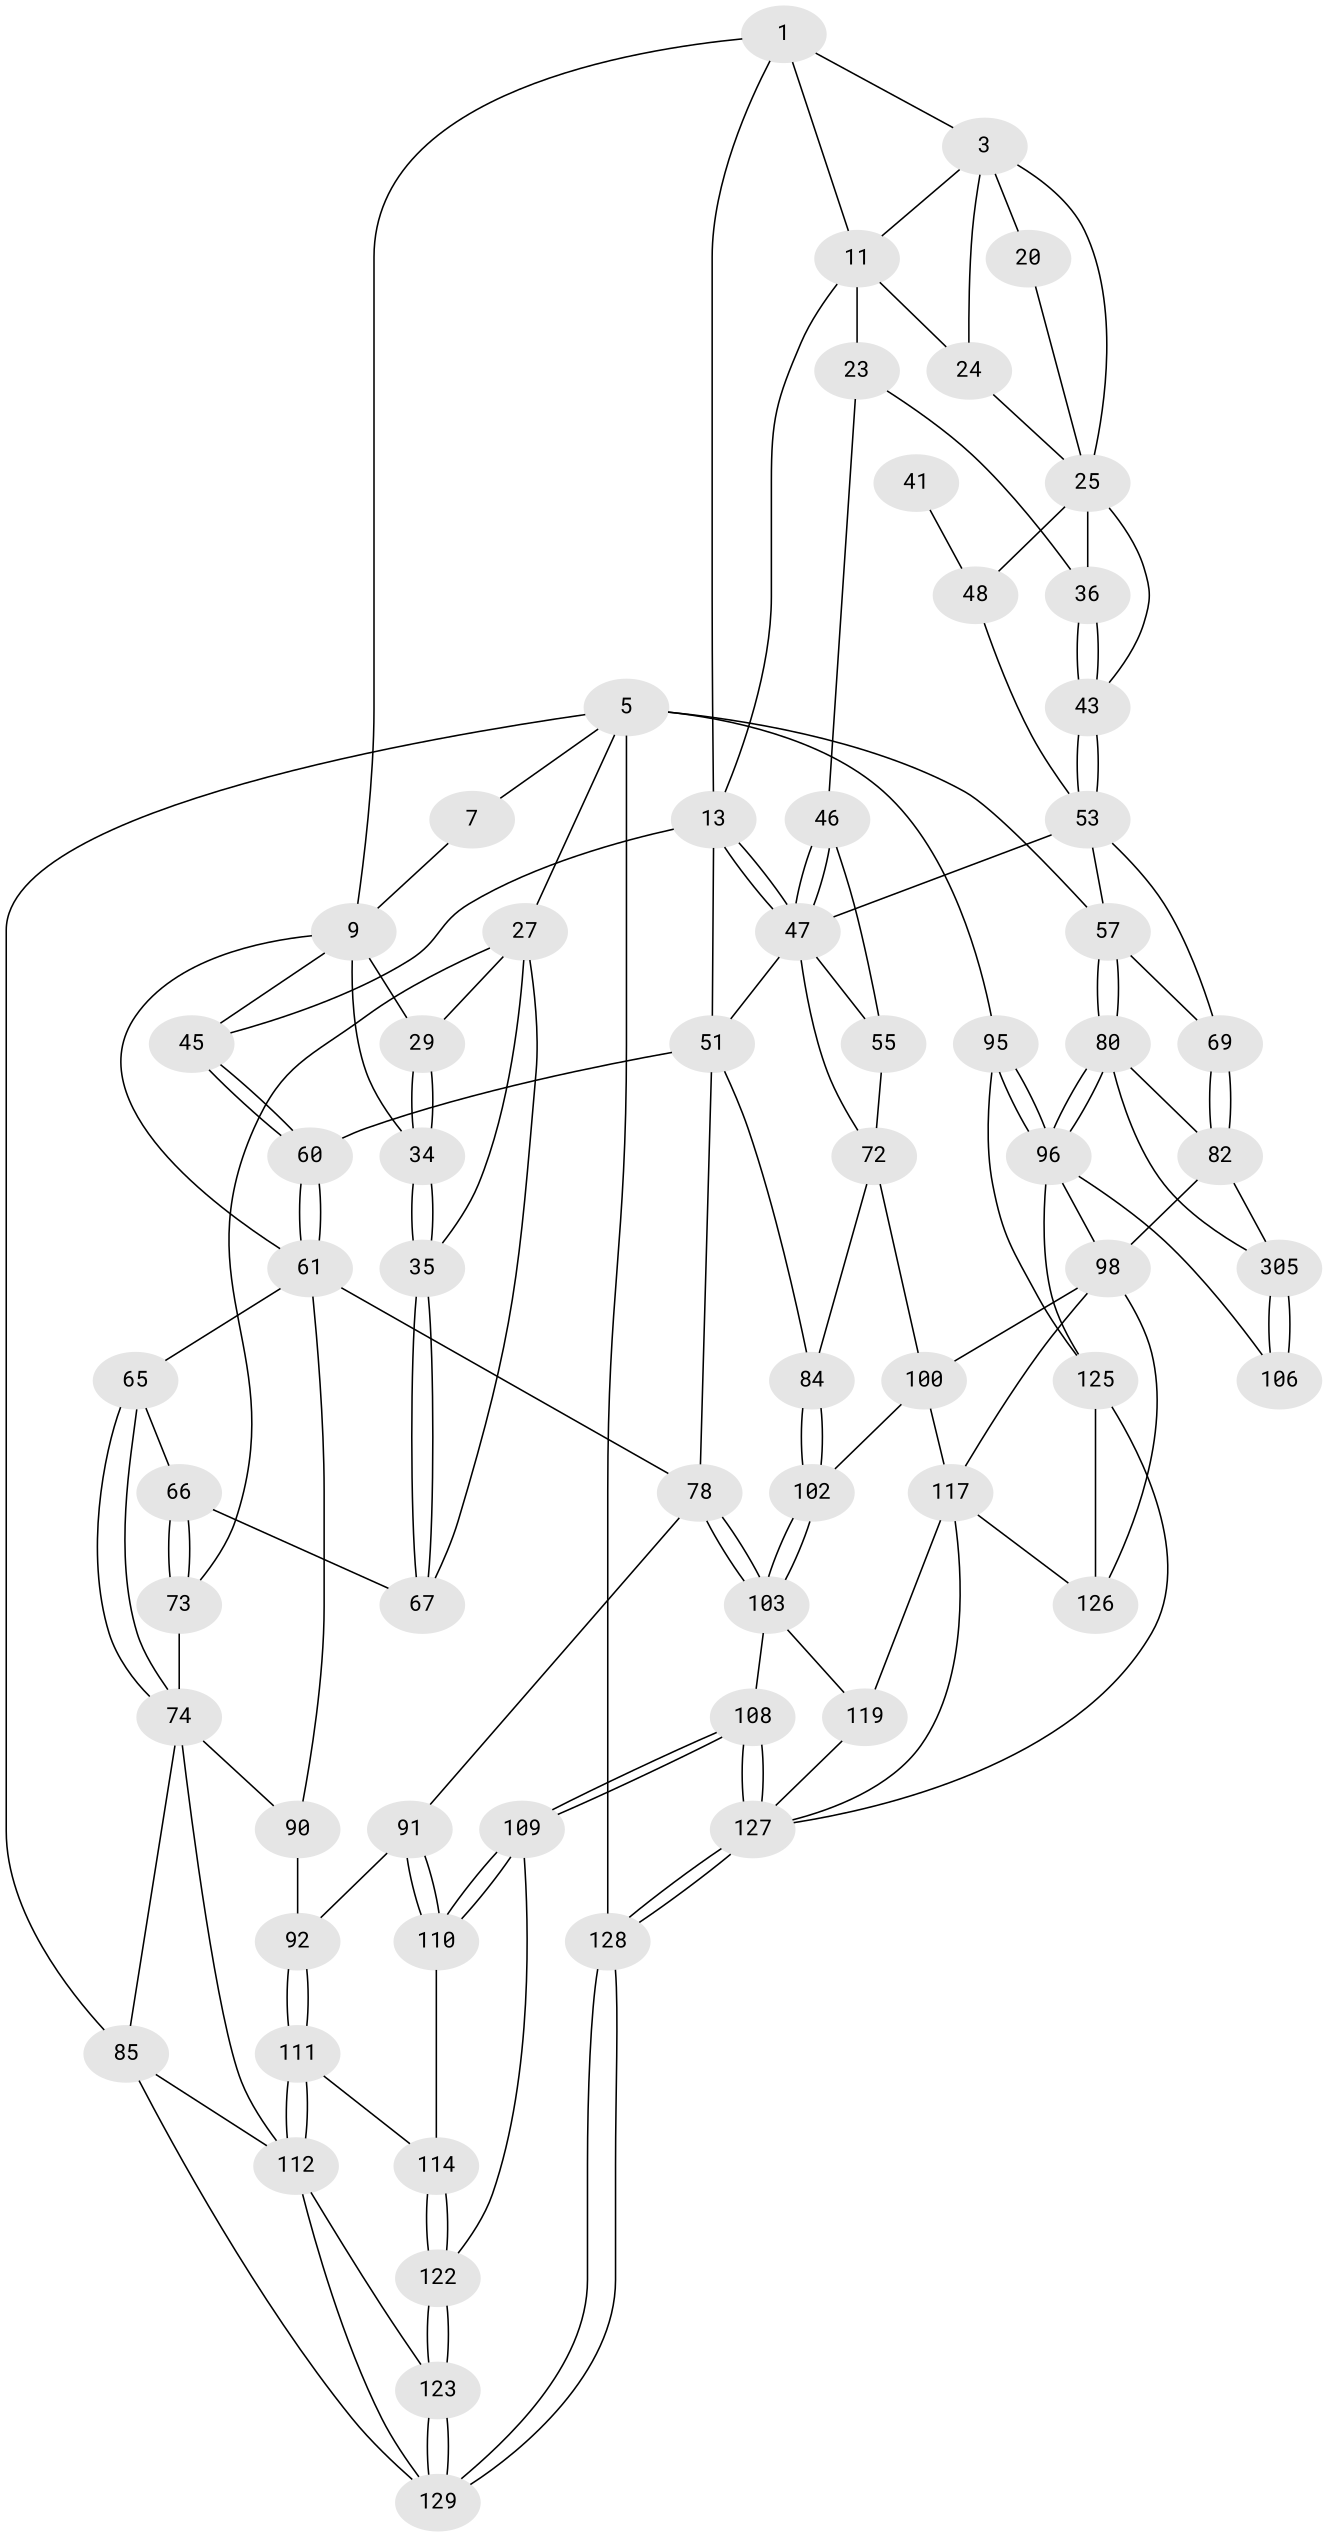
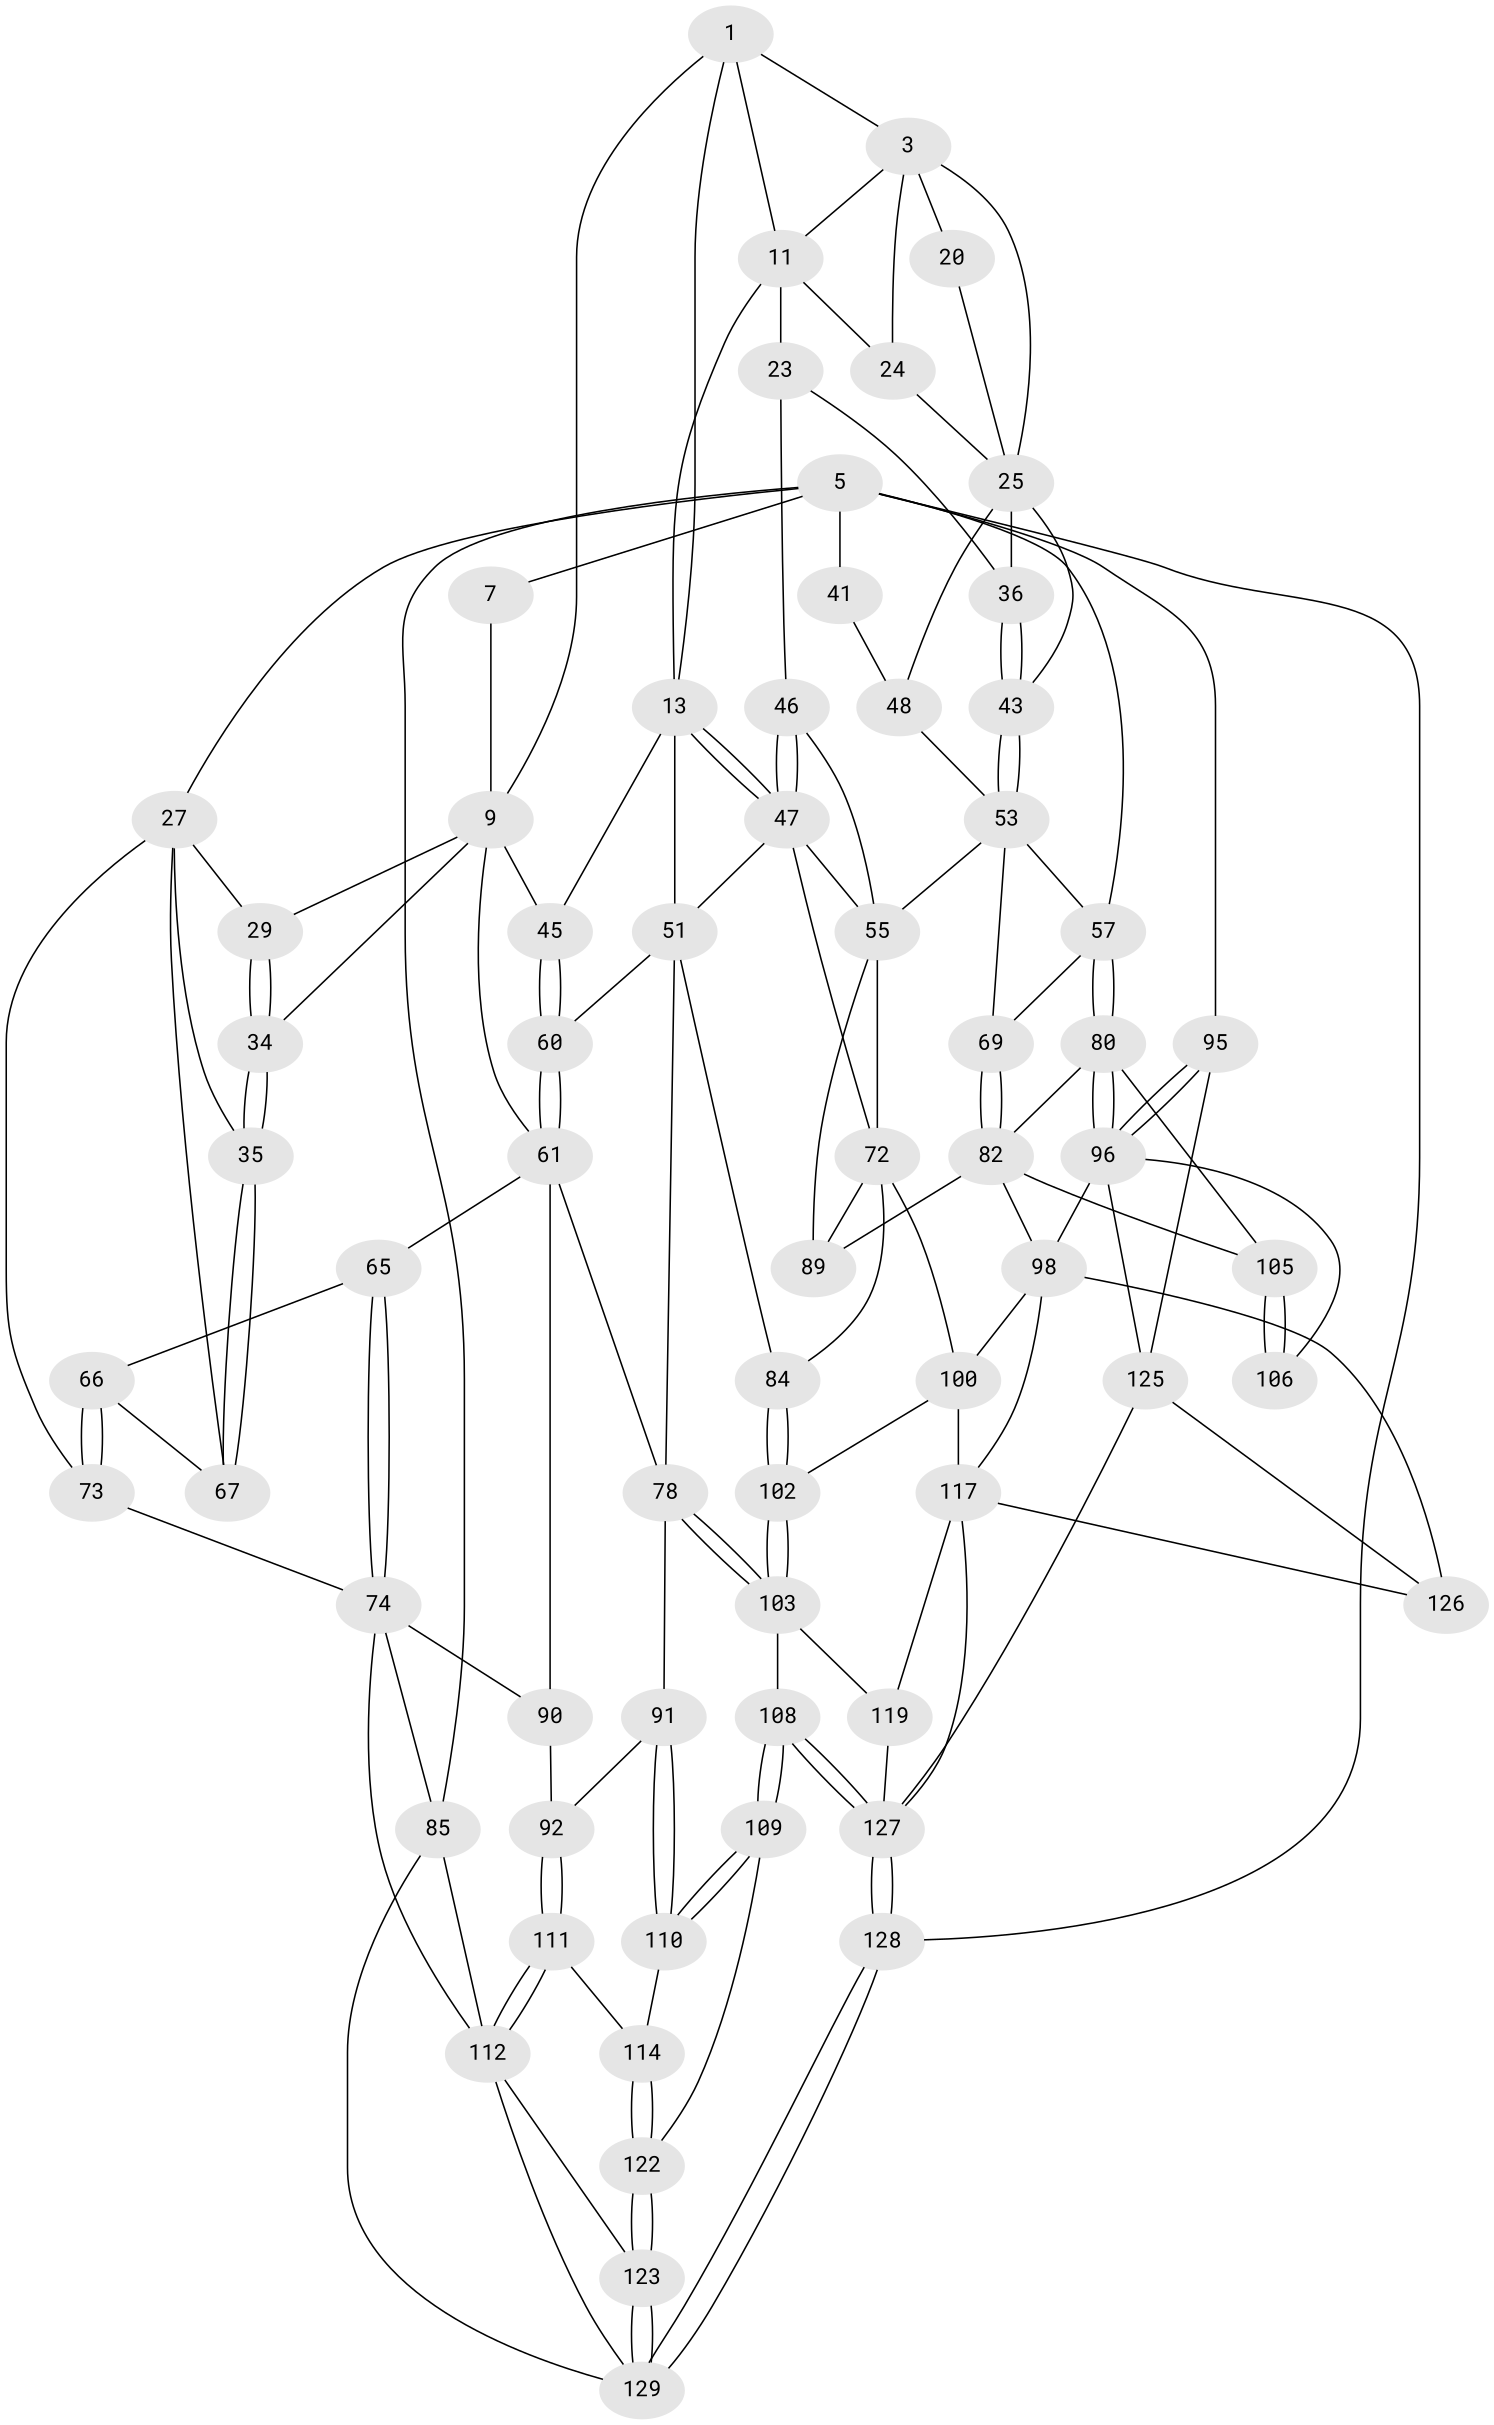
none -> (840, 539)
(953, 872) -> (942, 876)
none -> (813, 1268)
(1279, 1268) -> (1275, 1268)
